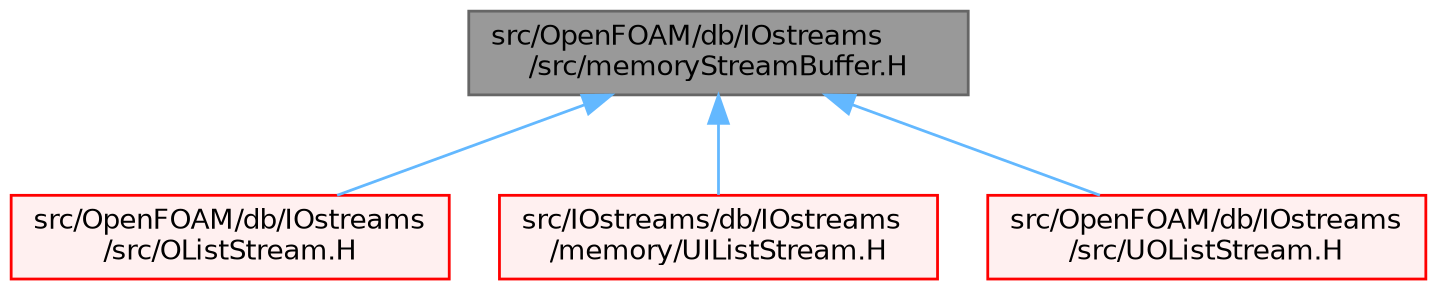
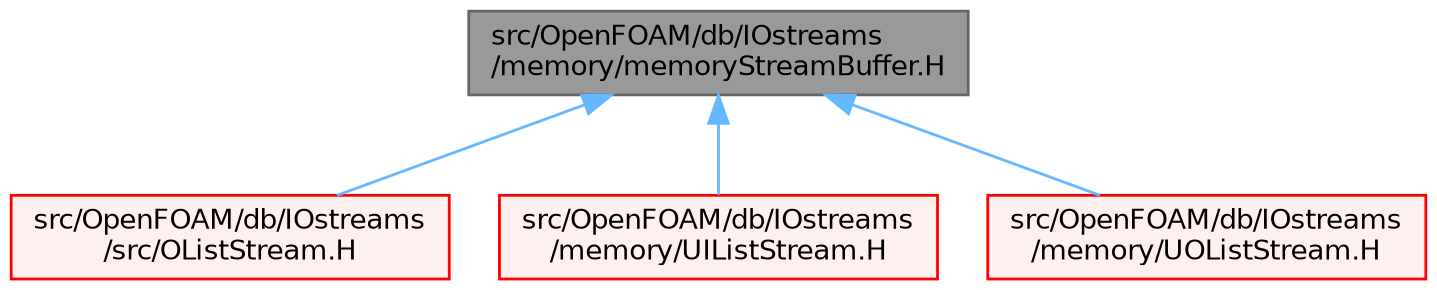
(718, 53) -> (718, 53)
(718, 237) -> (718, 237)
(1207, 237) -> (1207, 237)
